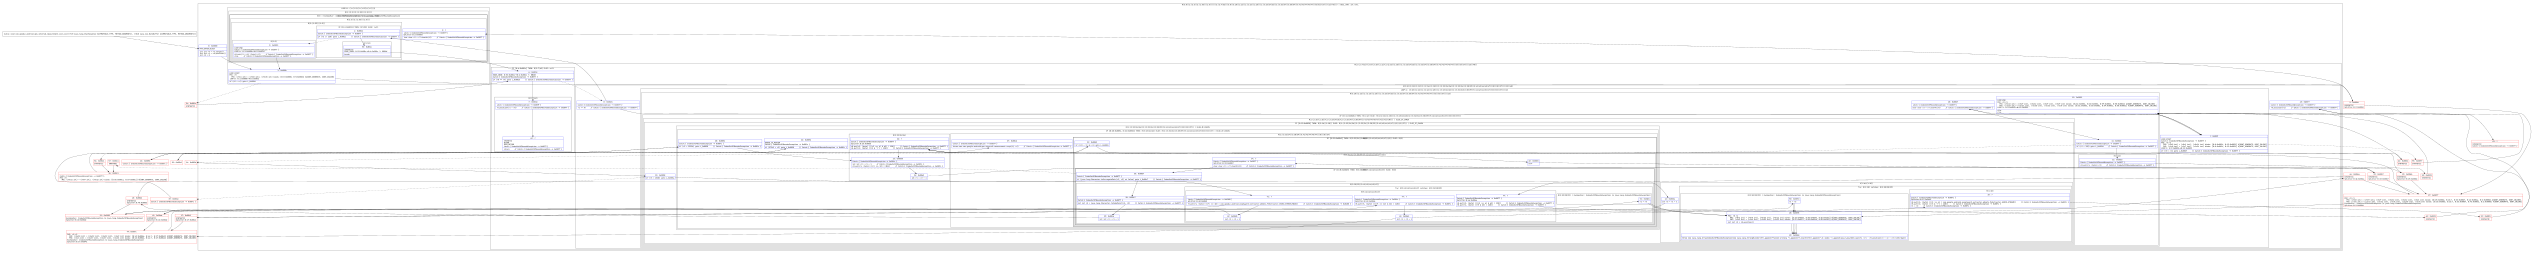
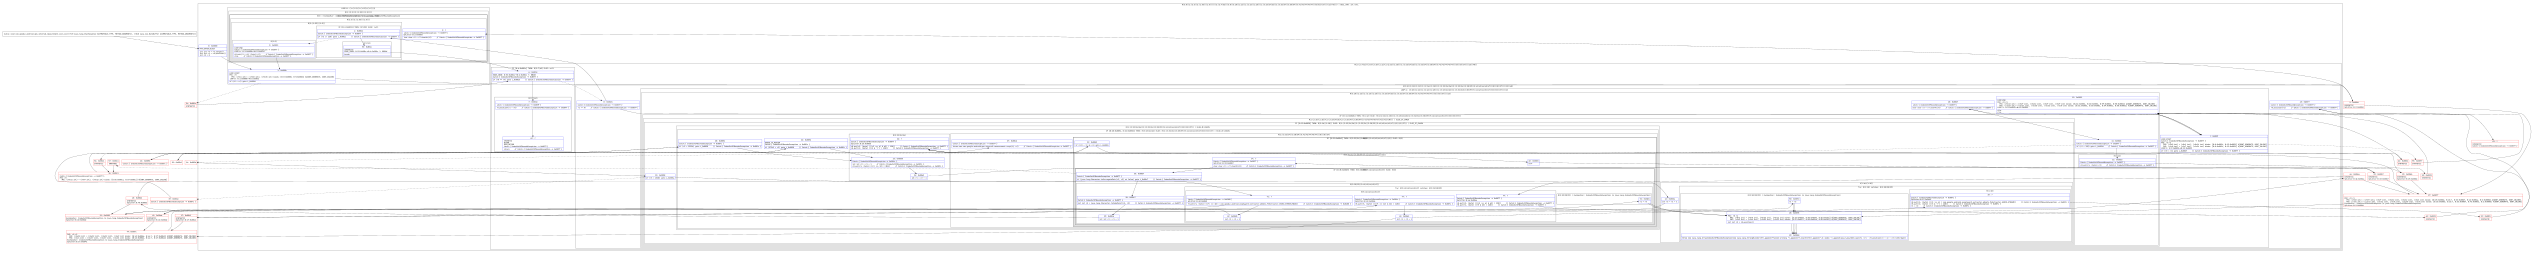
(899, 152) -> (844, 152)
